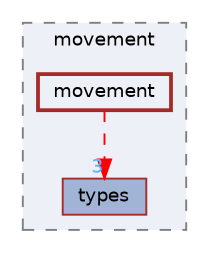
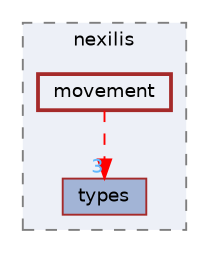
(105, 41) -> (105, 41)
